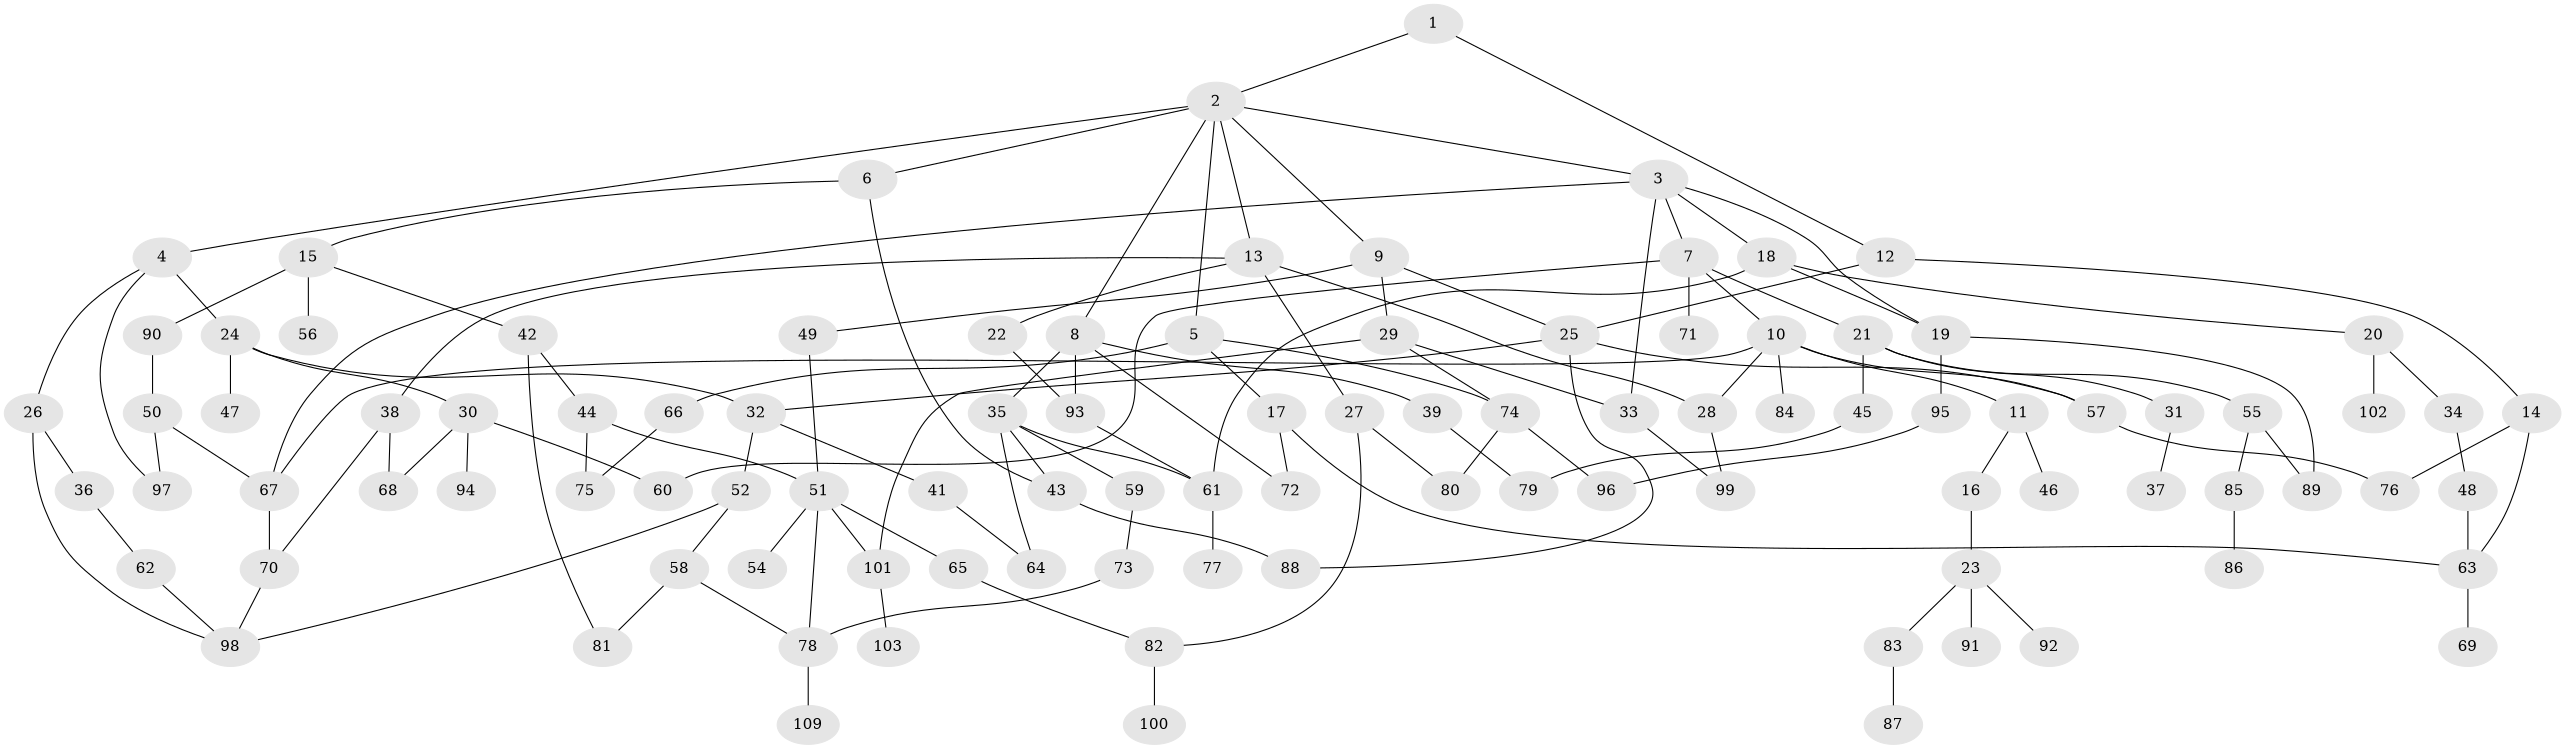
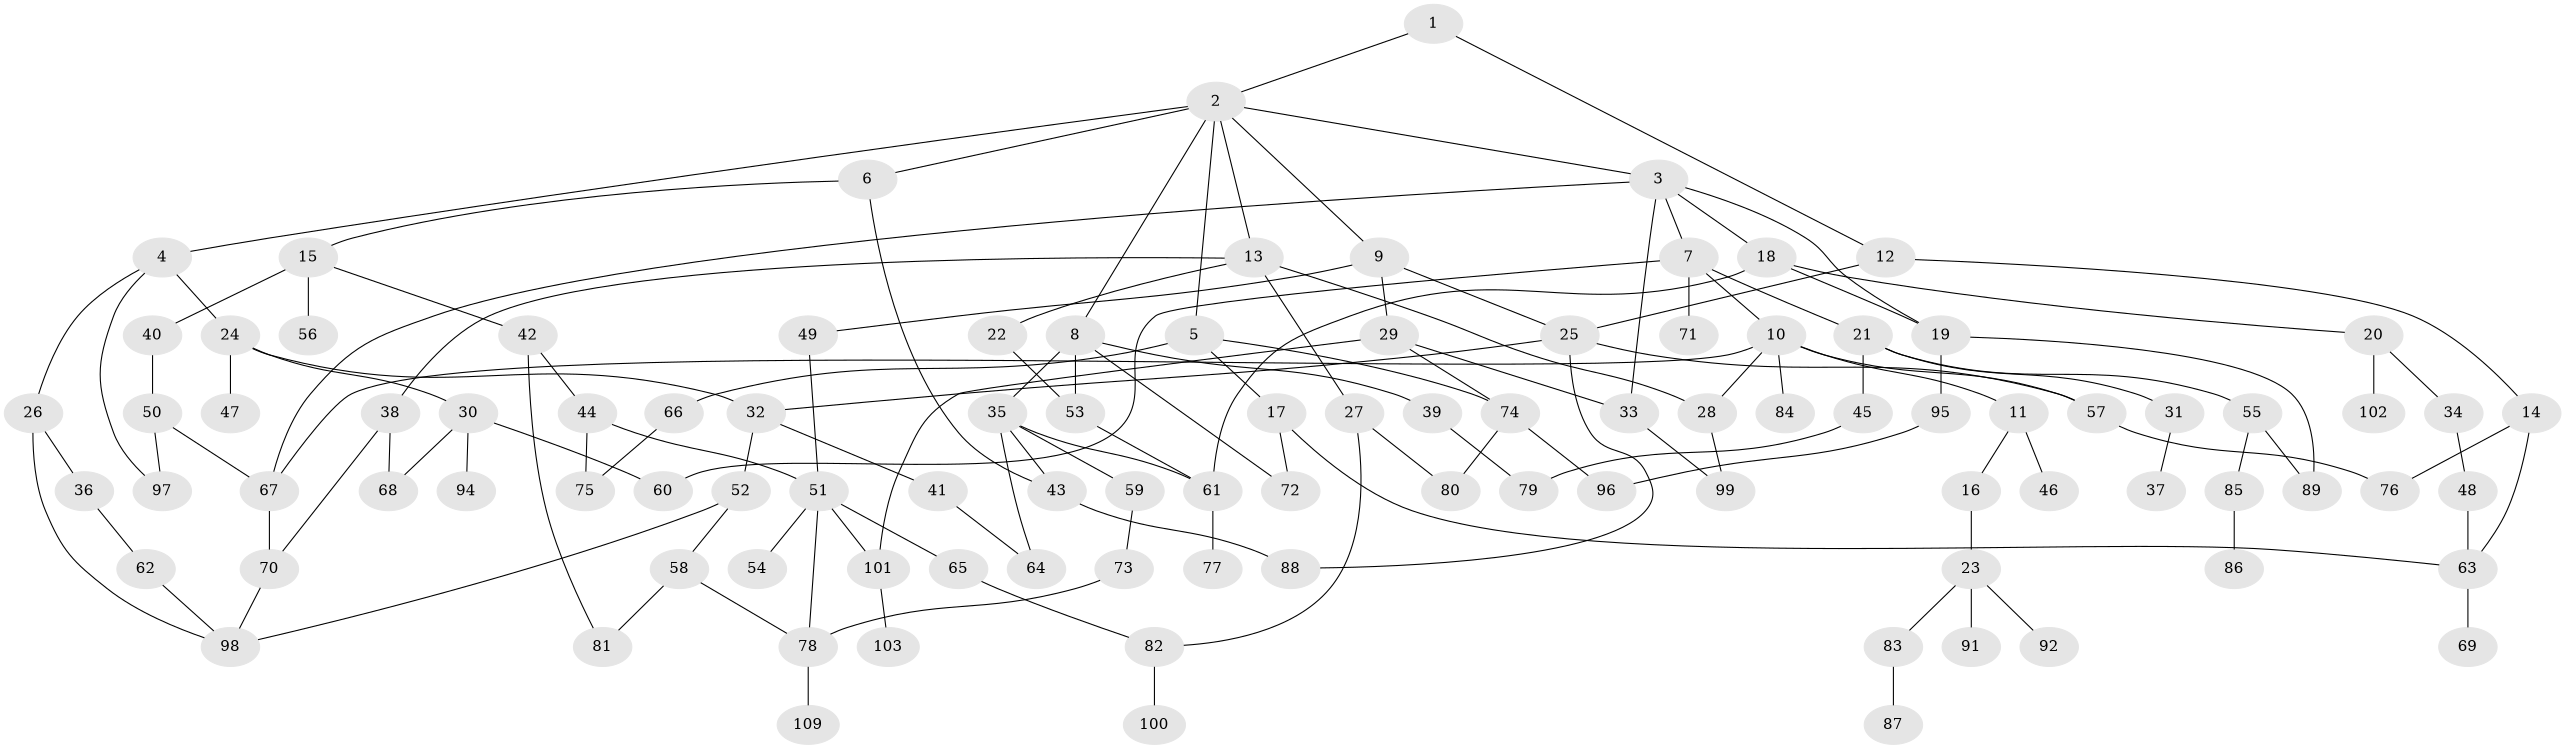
(153, 335) -> (153, 335)
(1075, 413) -> (1075, 413)
